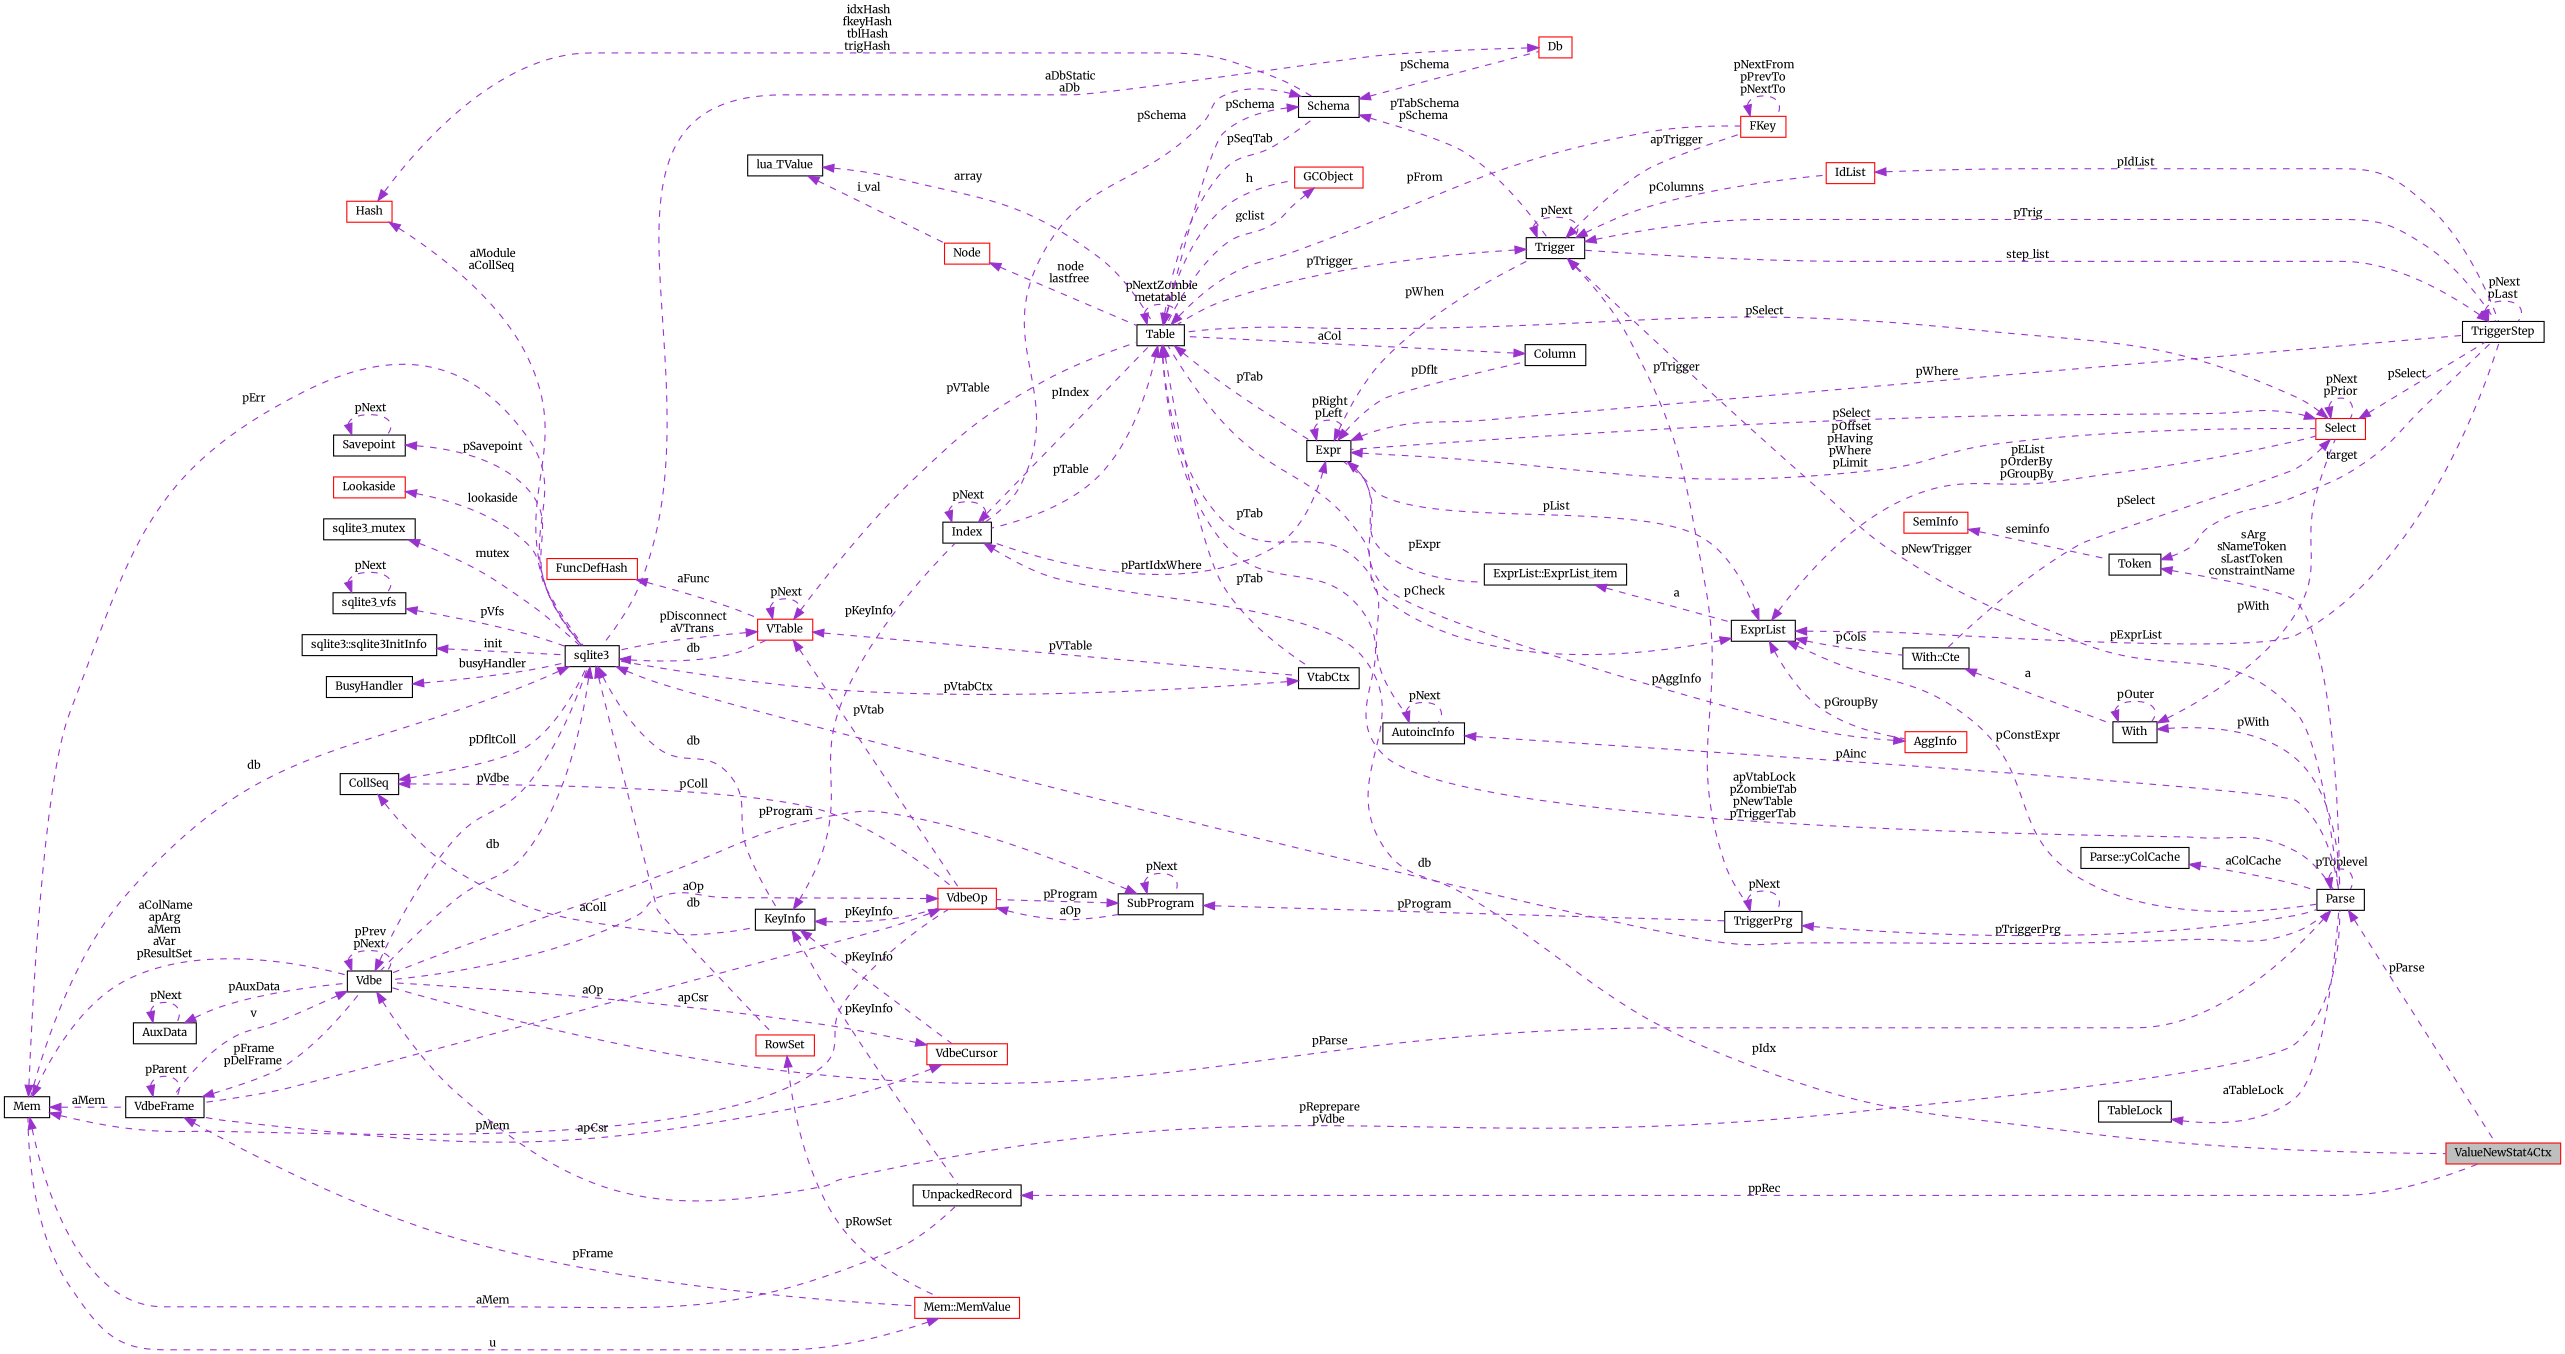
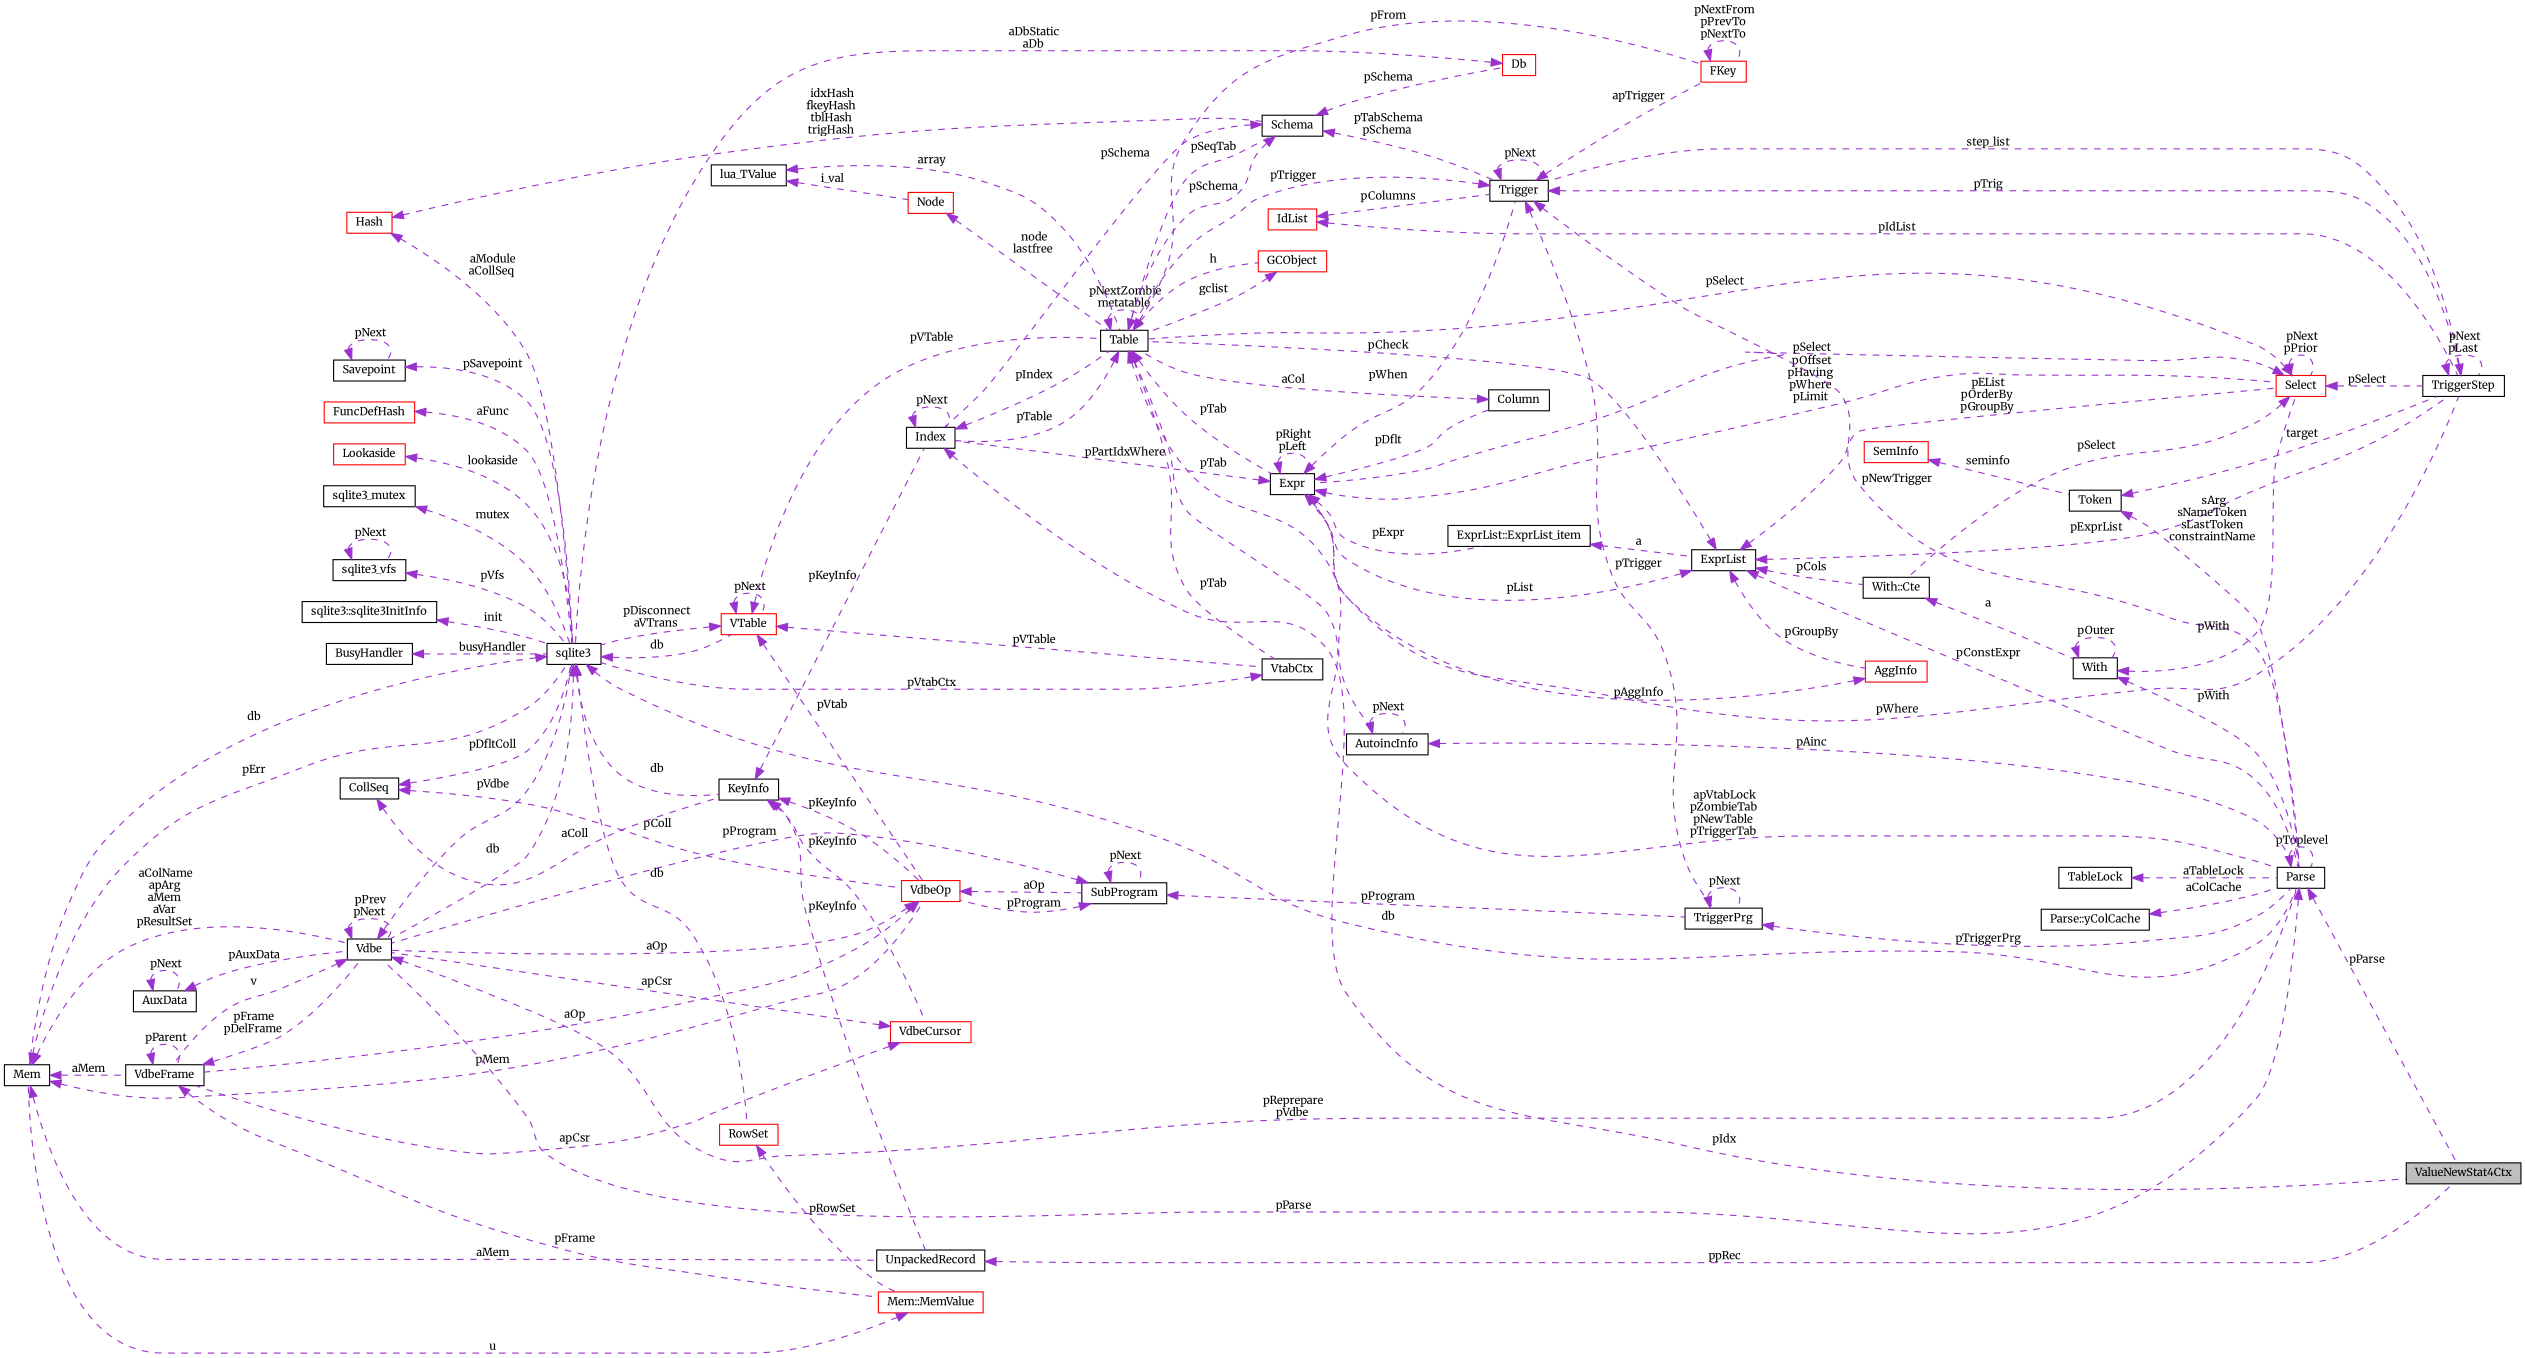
(1703, 193) -> (1409, 205)
(704, 599) -> (546, 491)
(2503, 1154) -> (2464, 1173)
